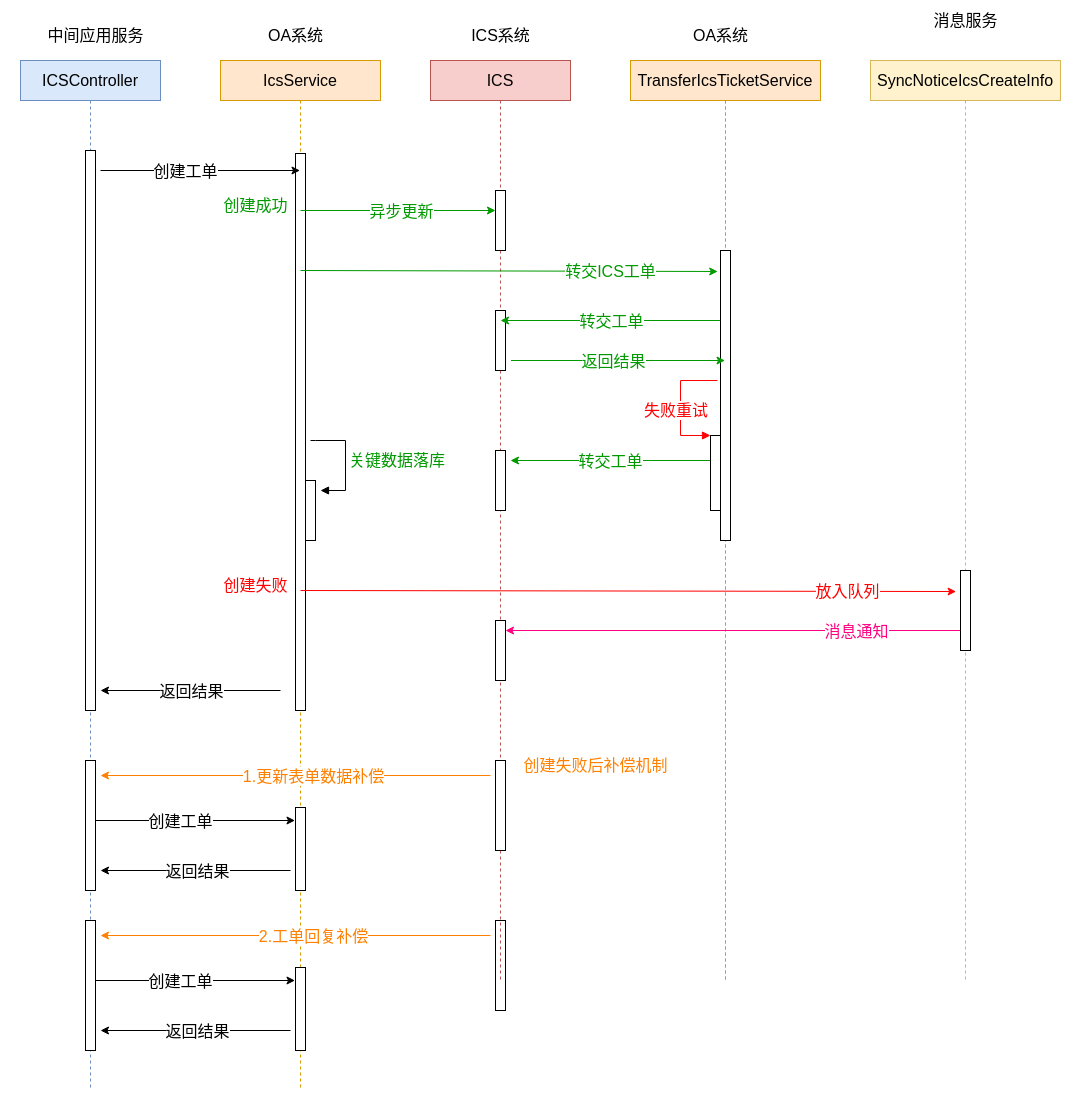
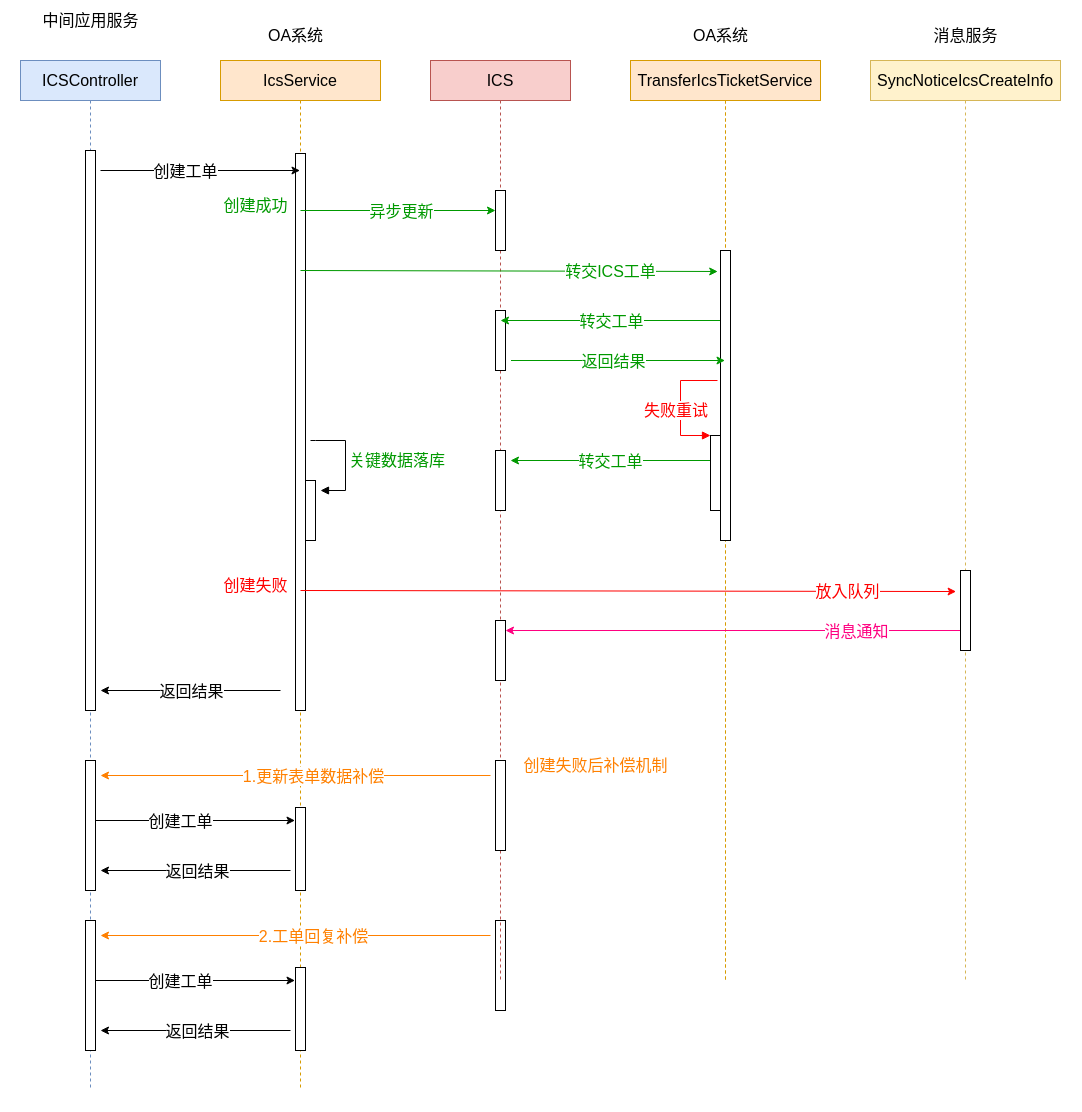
(966, 21) -> (966, 36)
(96, 36) -> (91, 21)
(501, 36) -> none
